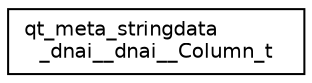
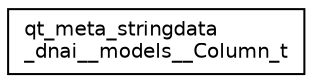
(156, 42) -> (156, 42)
